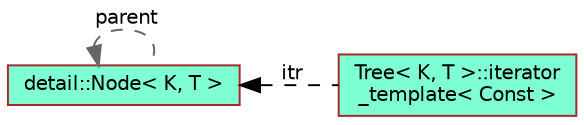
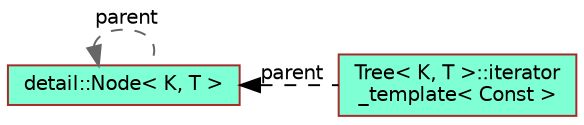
(289, 74) -> (289, 74)
